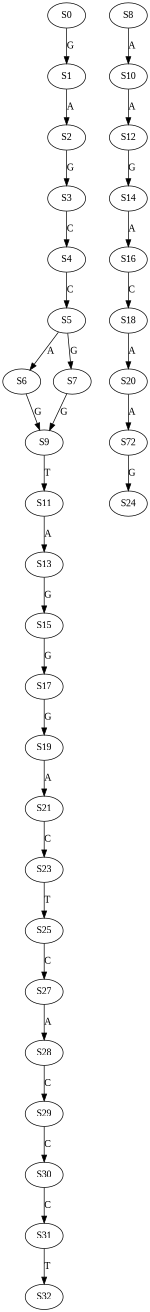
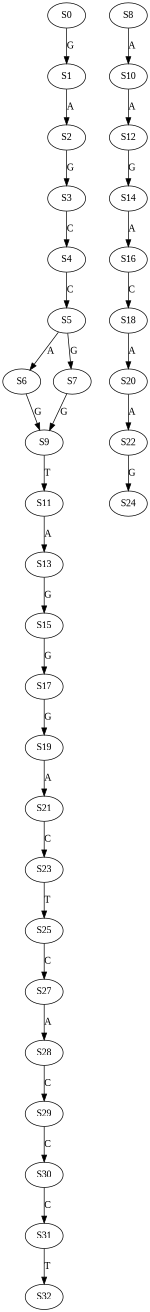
(128, 443) -> (128, 443)
